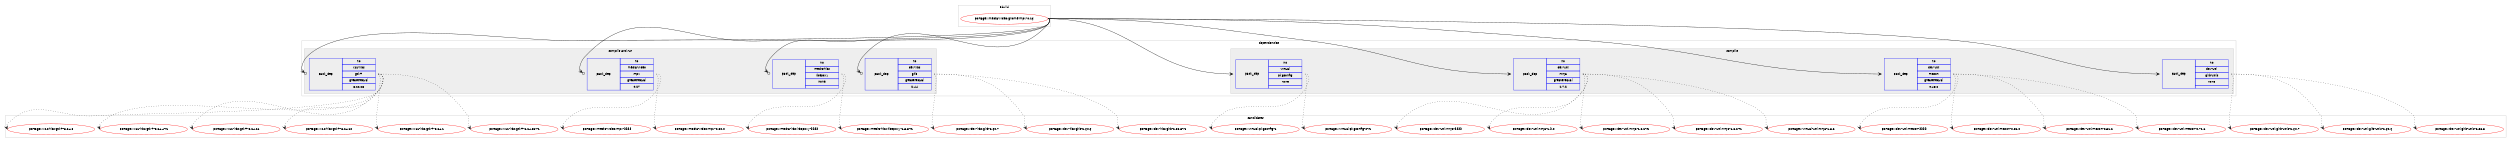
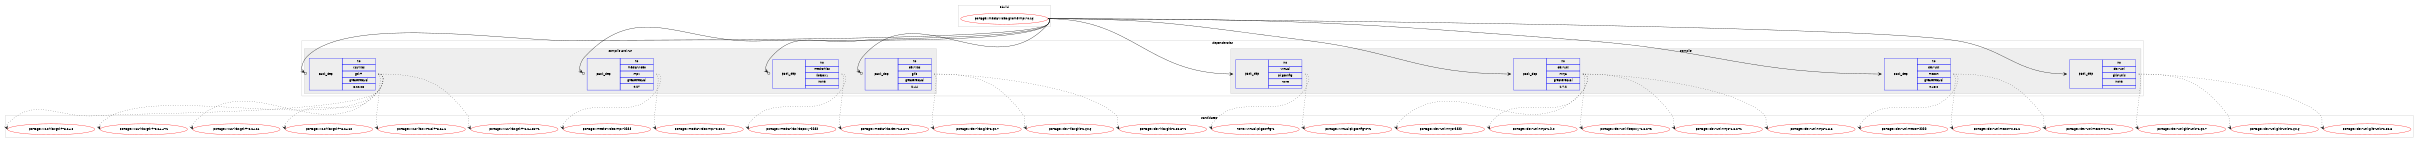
(422, 129) -> (422, 129)
(885, 129) -> (885, 129)
(1256, 129) -> (1256, 129)
(1626, 129) -> (1626, 129)
(1812, 129) -> (1812, 129)
(1997, 129) -> none
